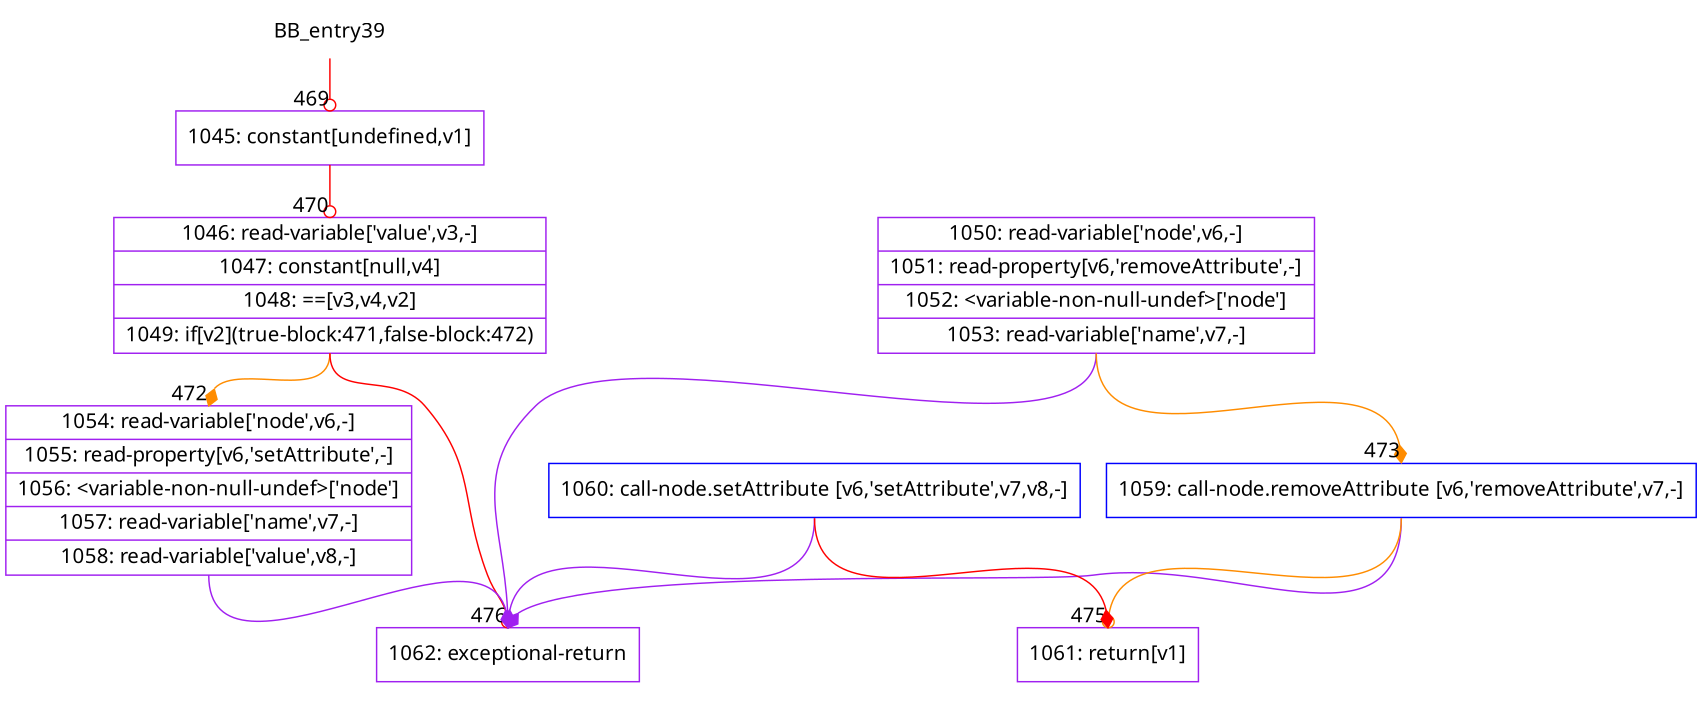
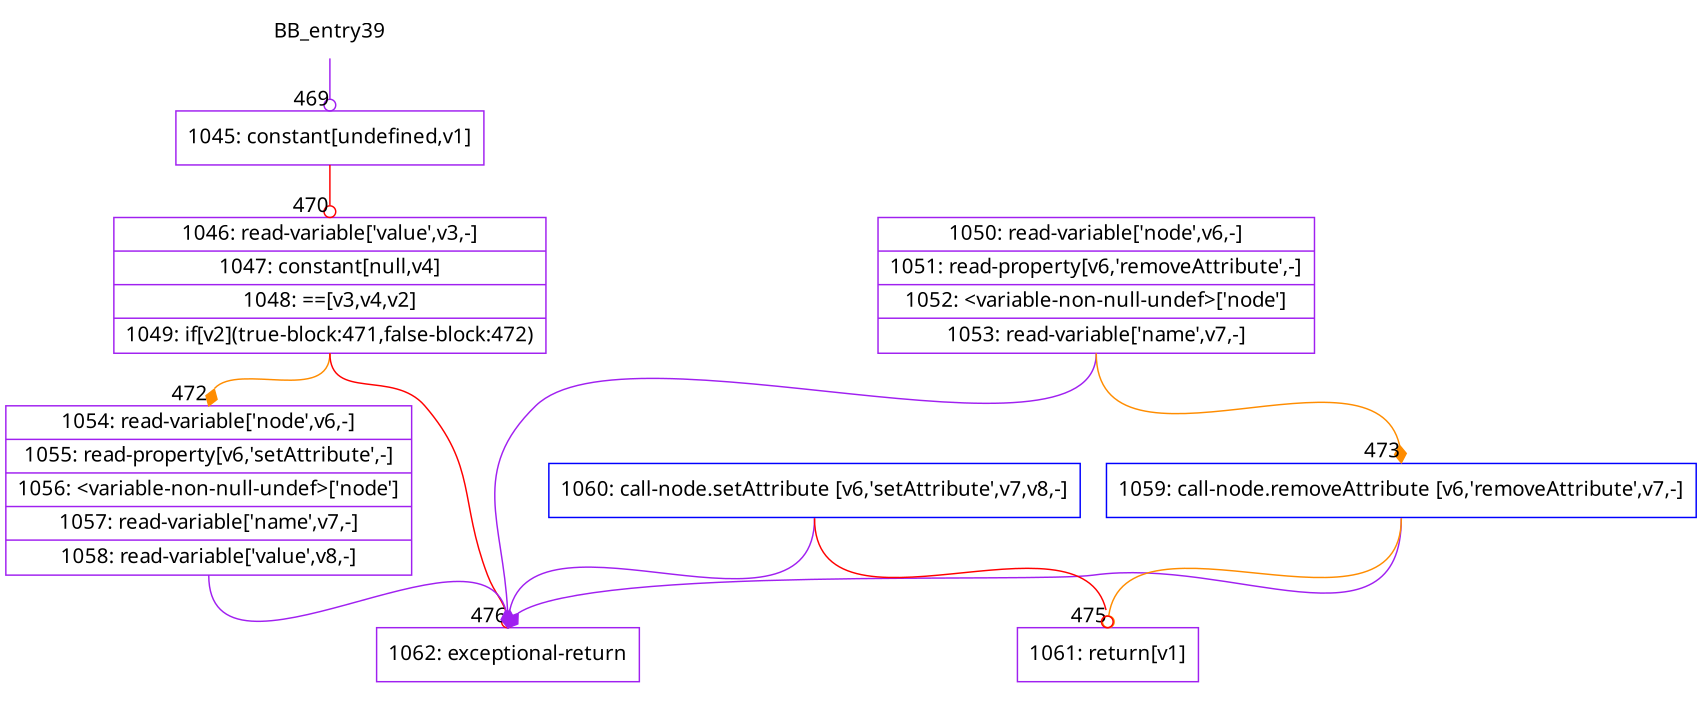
(330, 79) -> (330, 79)
(953, 574) -> (953, 574)
